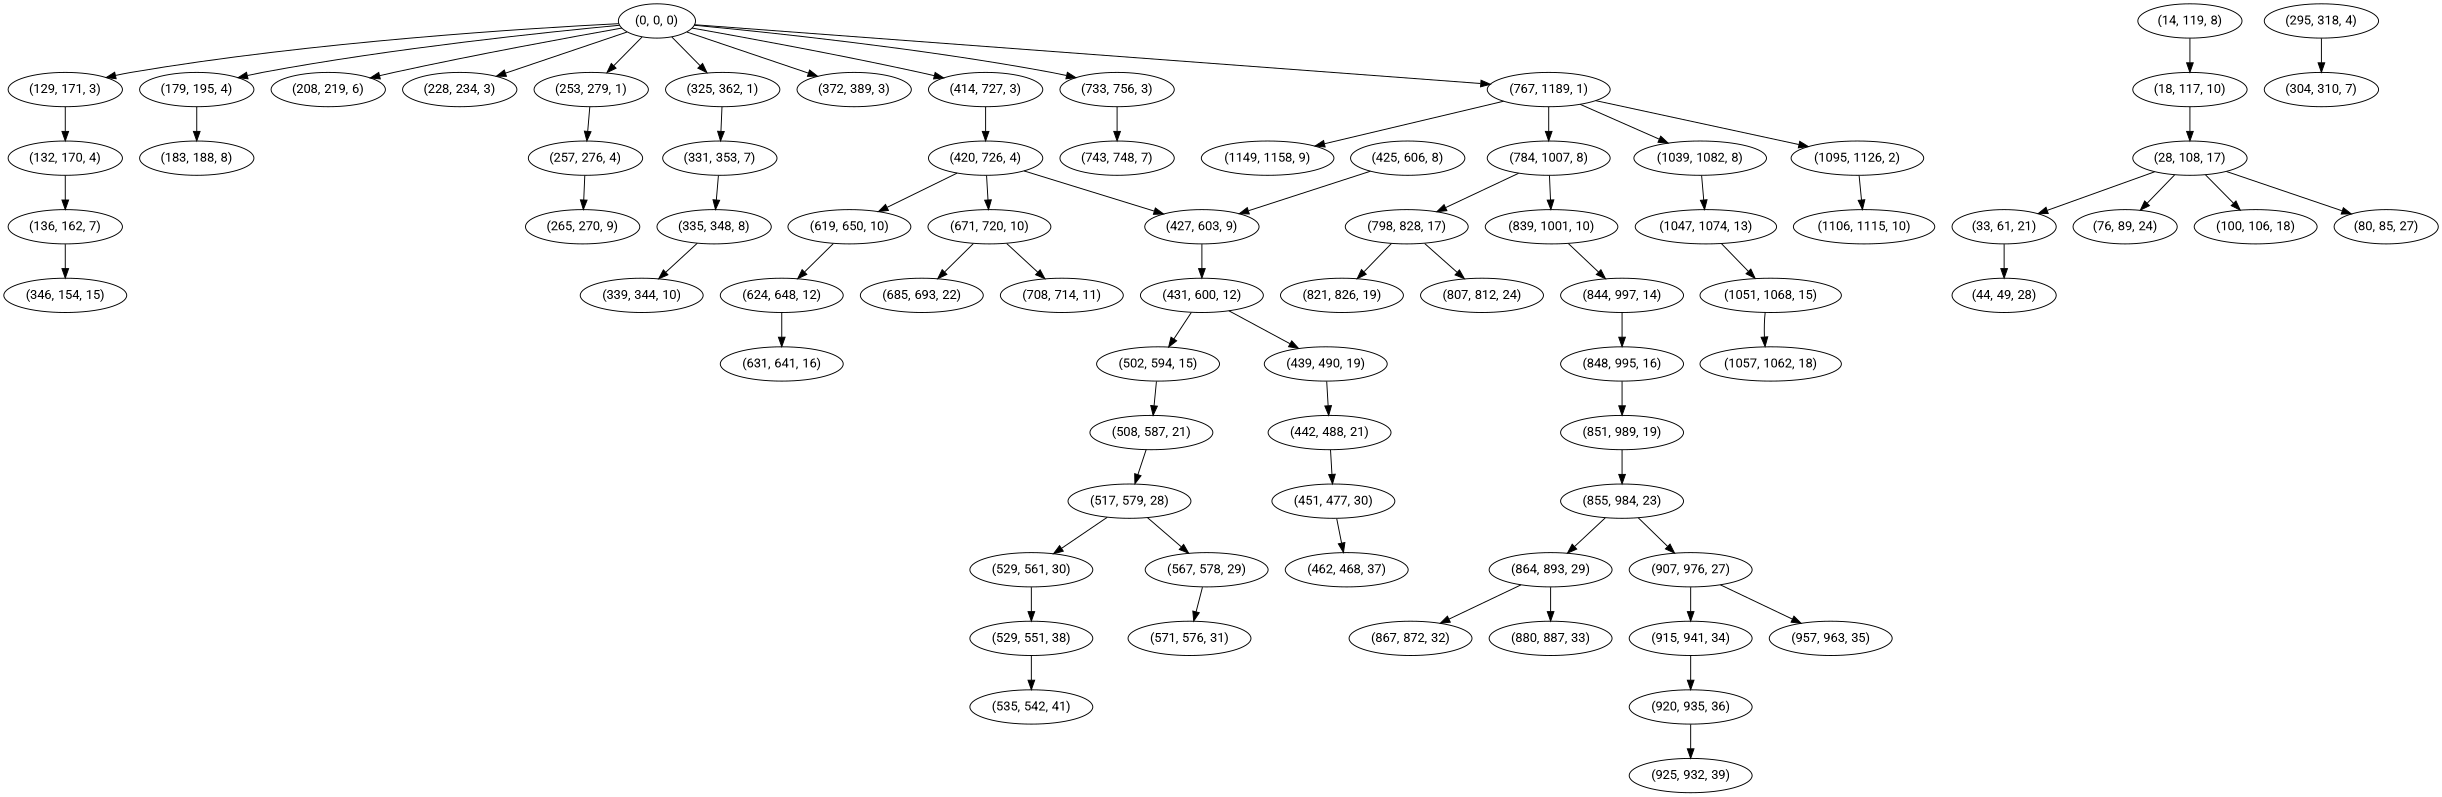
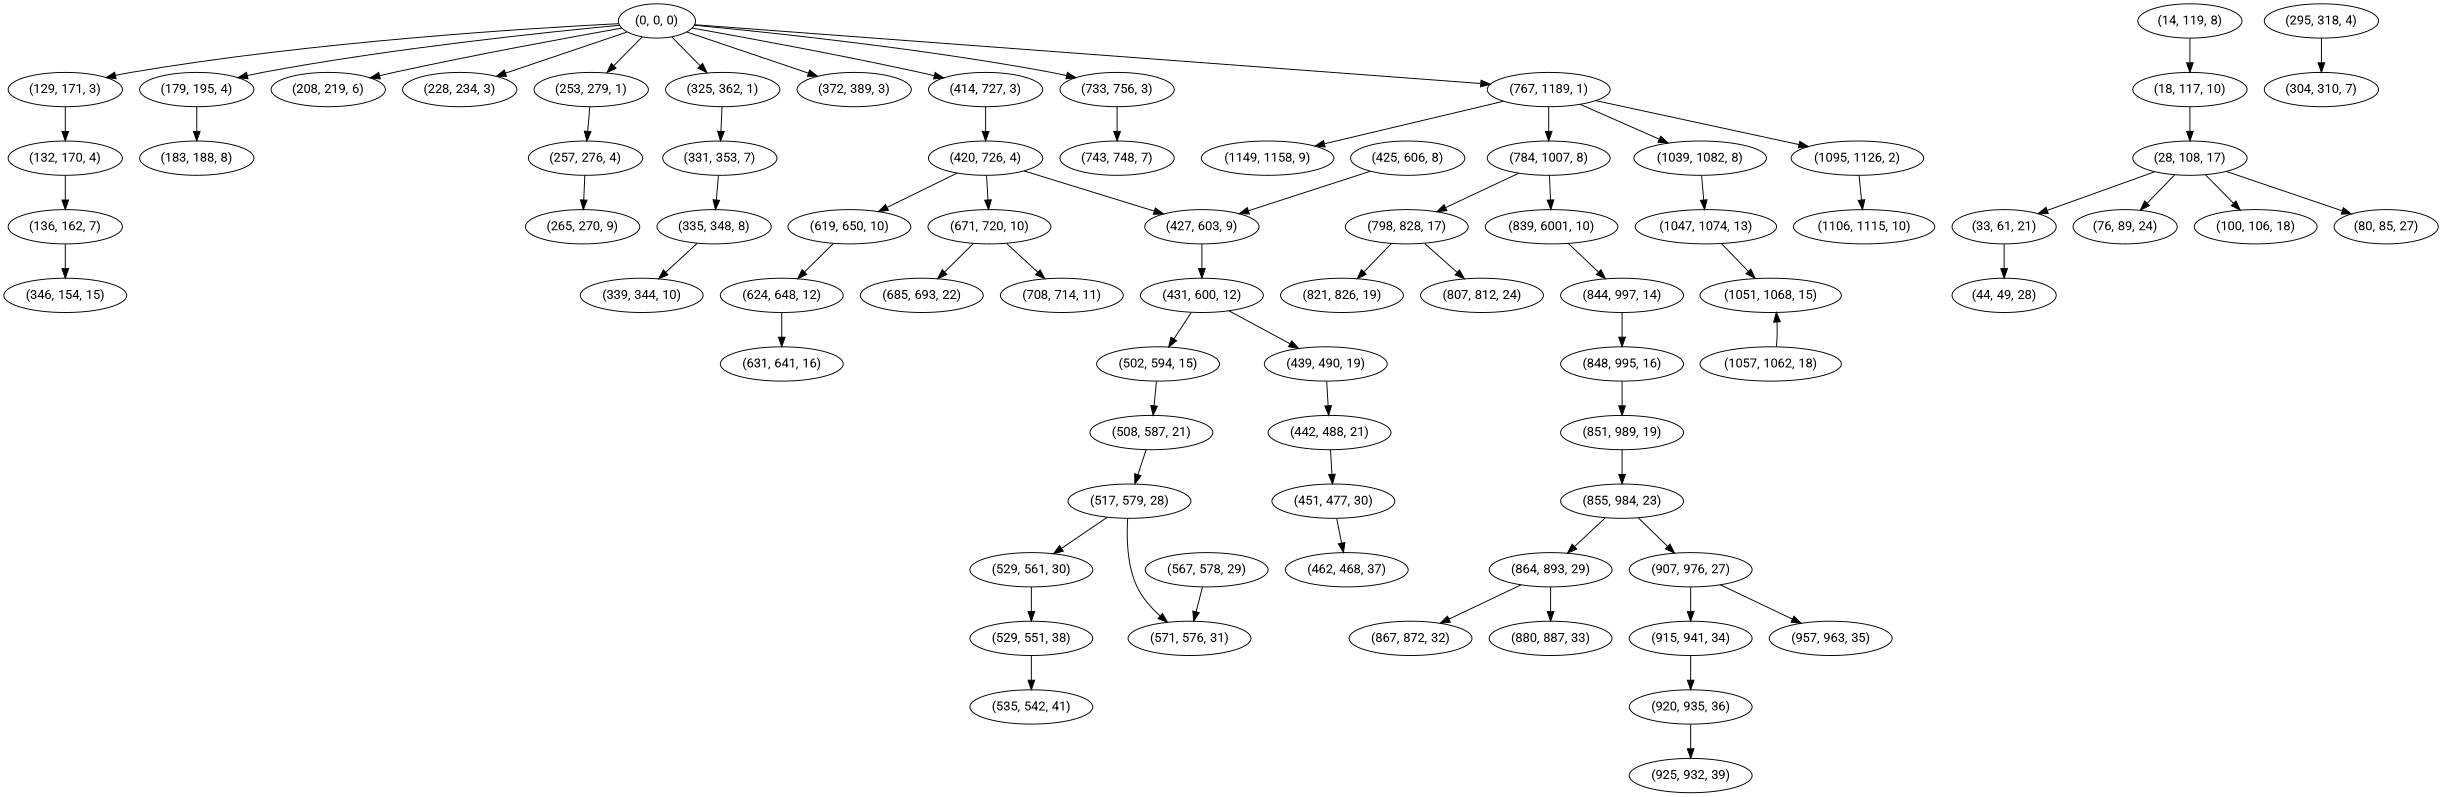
(1552, 227) -> (1552, 227)
(1764, 325) -> (1777, 334)
(1164, 532) -> (1132, 572)
